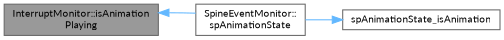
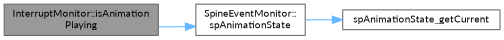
(182, 13) -> (172, 27)
(421, 20) -> (421, 20)
